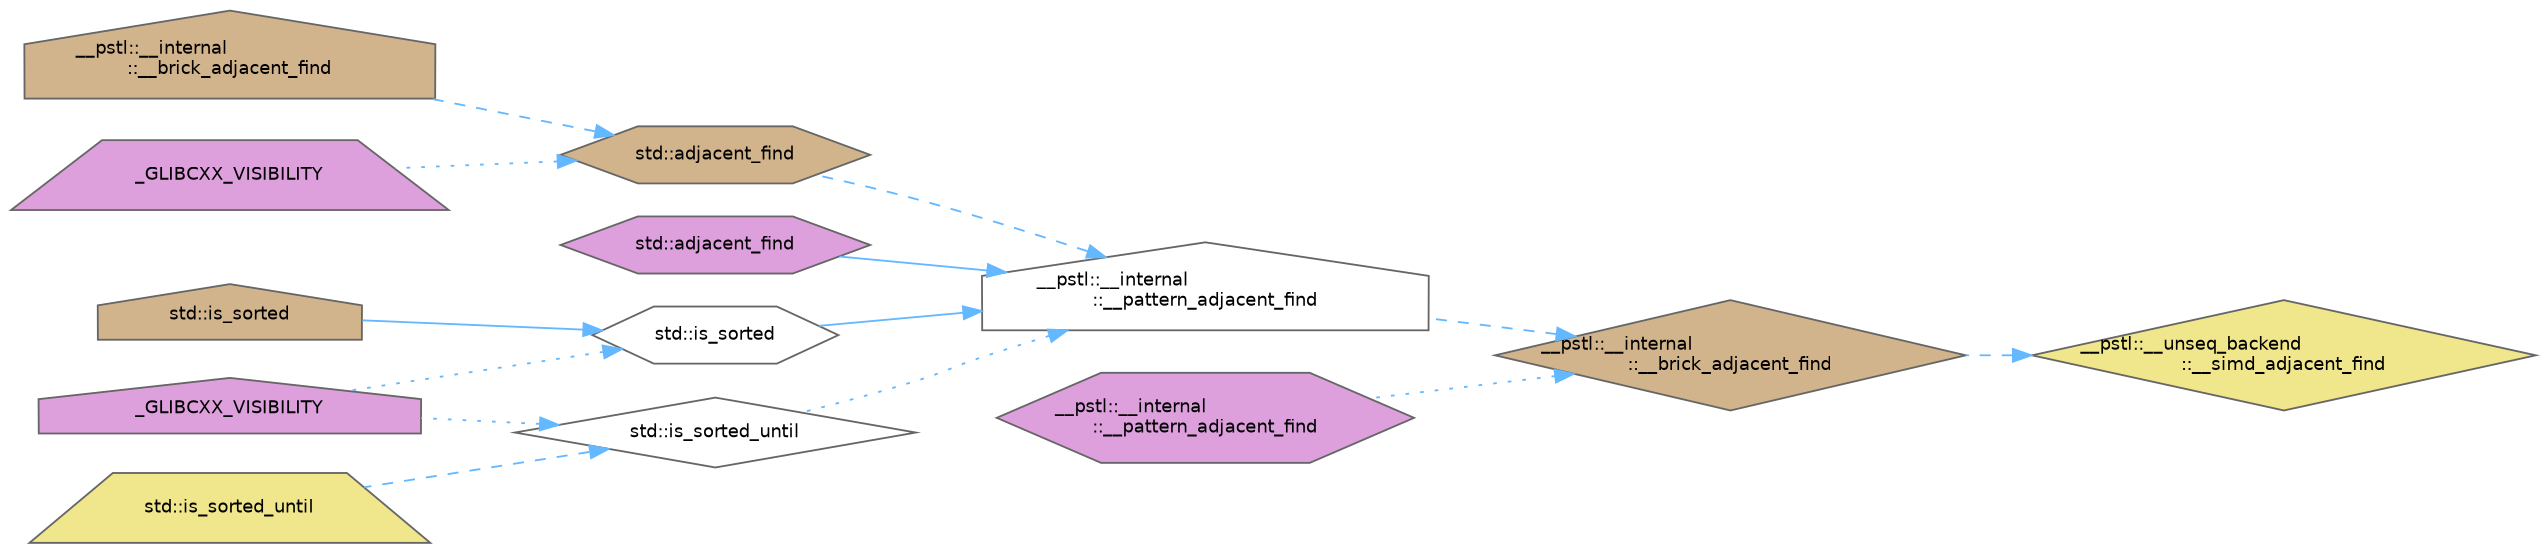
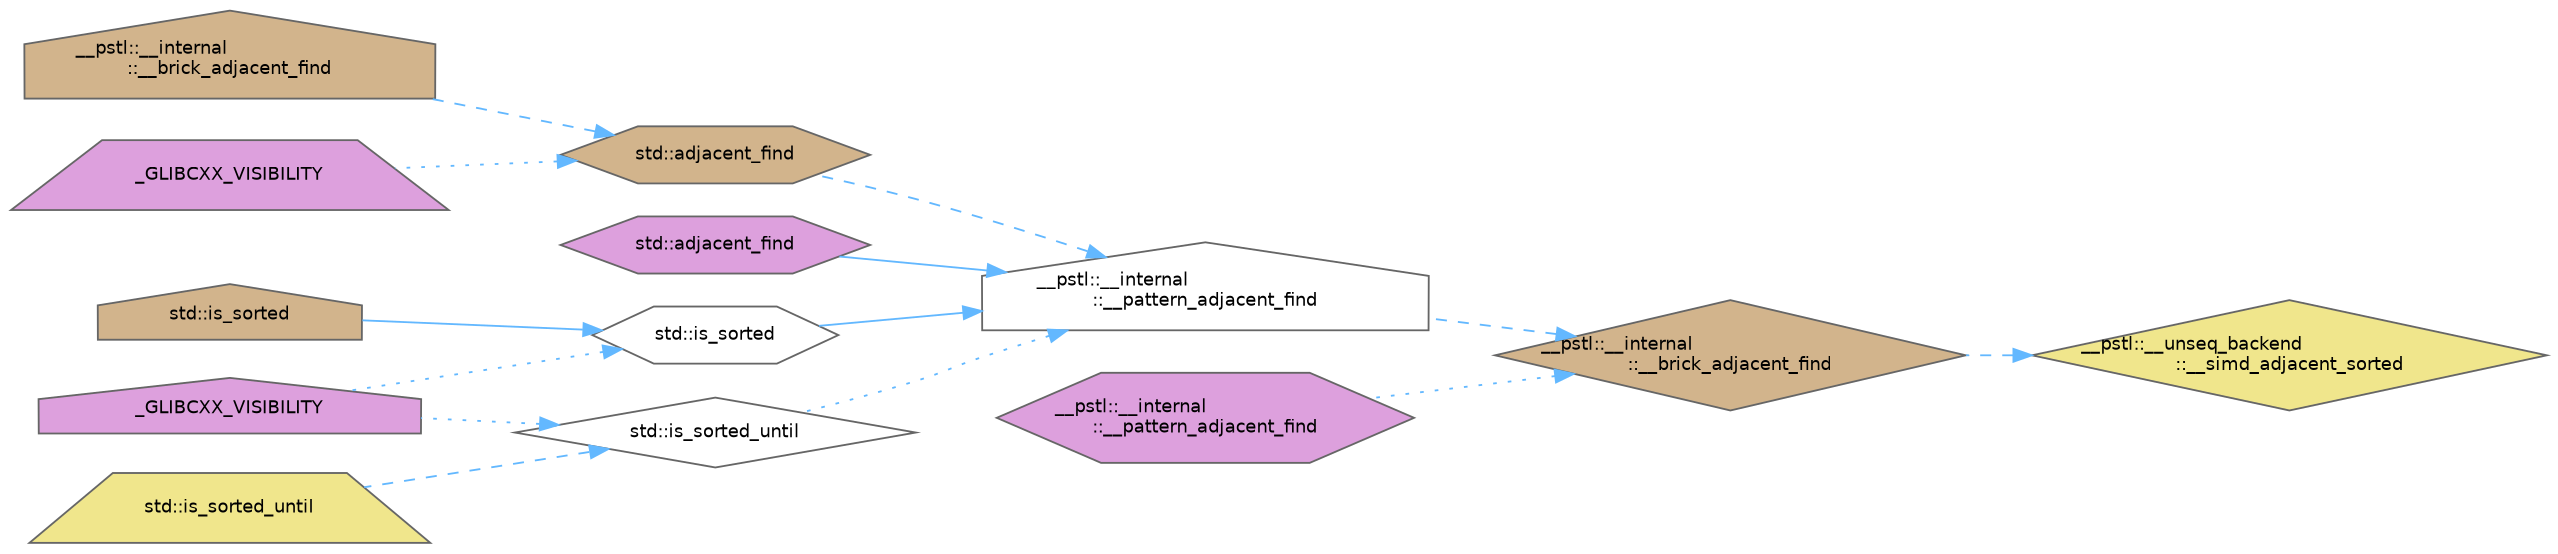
(2284, 355) -> (2289, 355)
